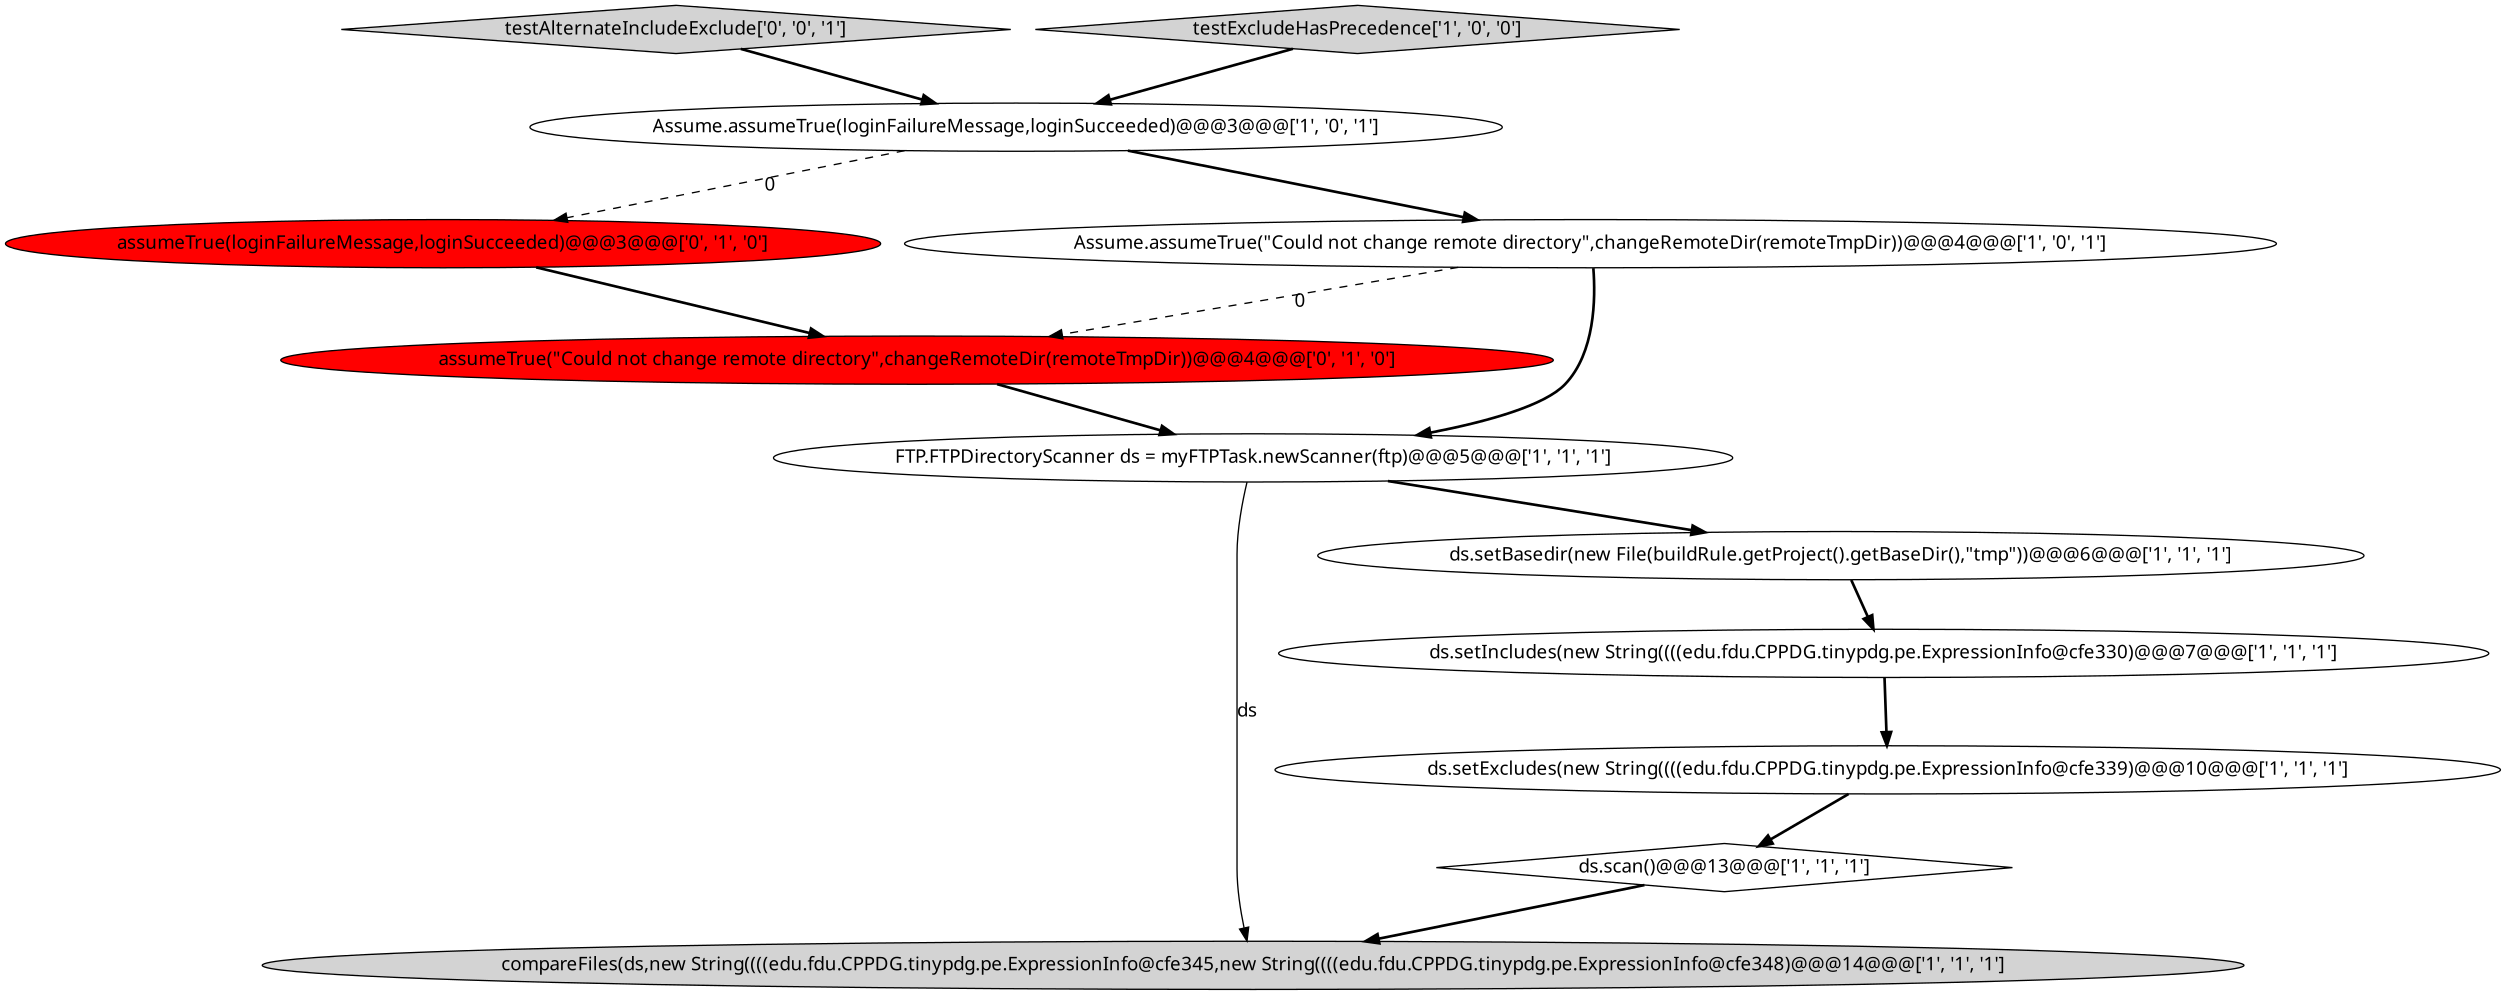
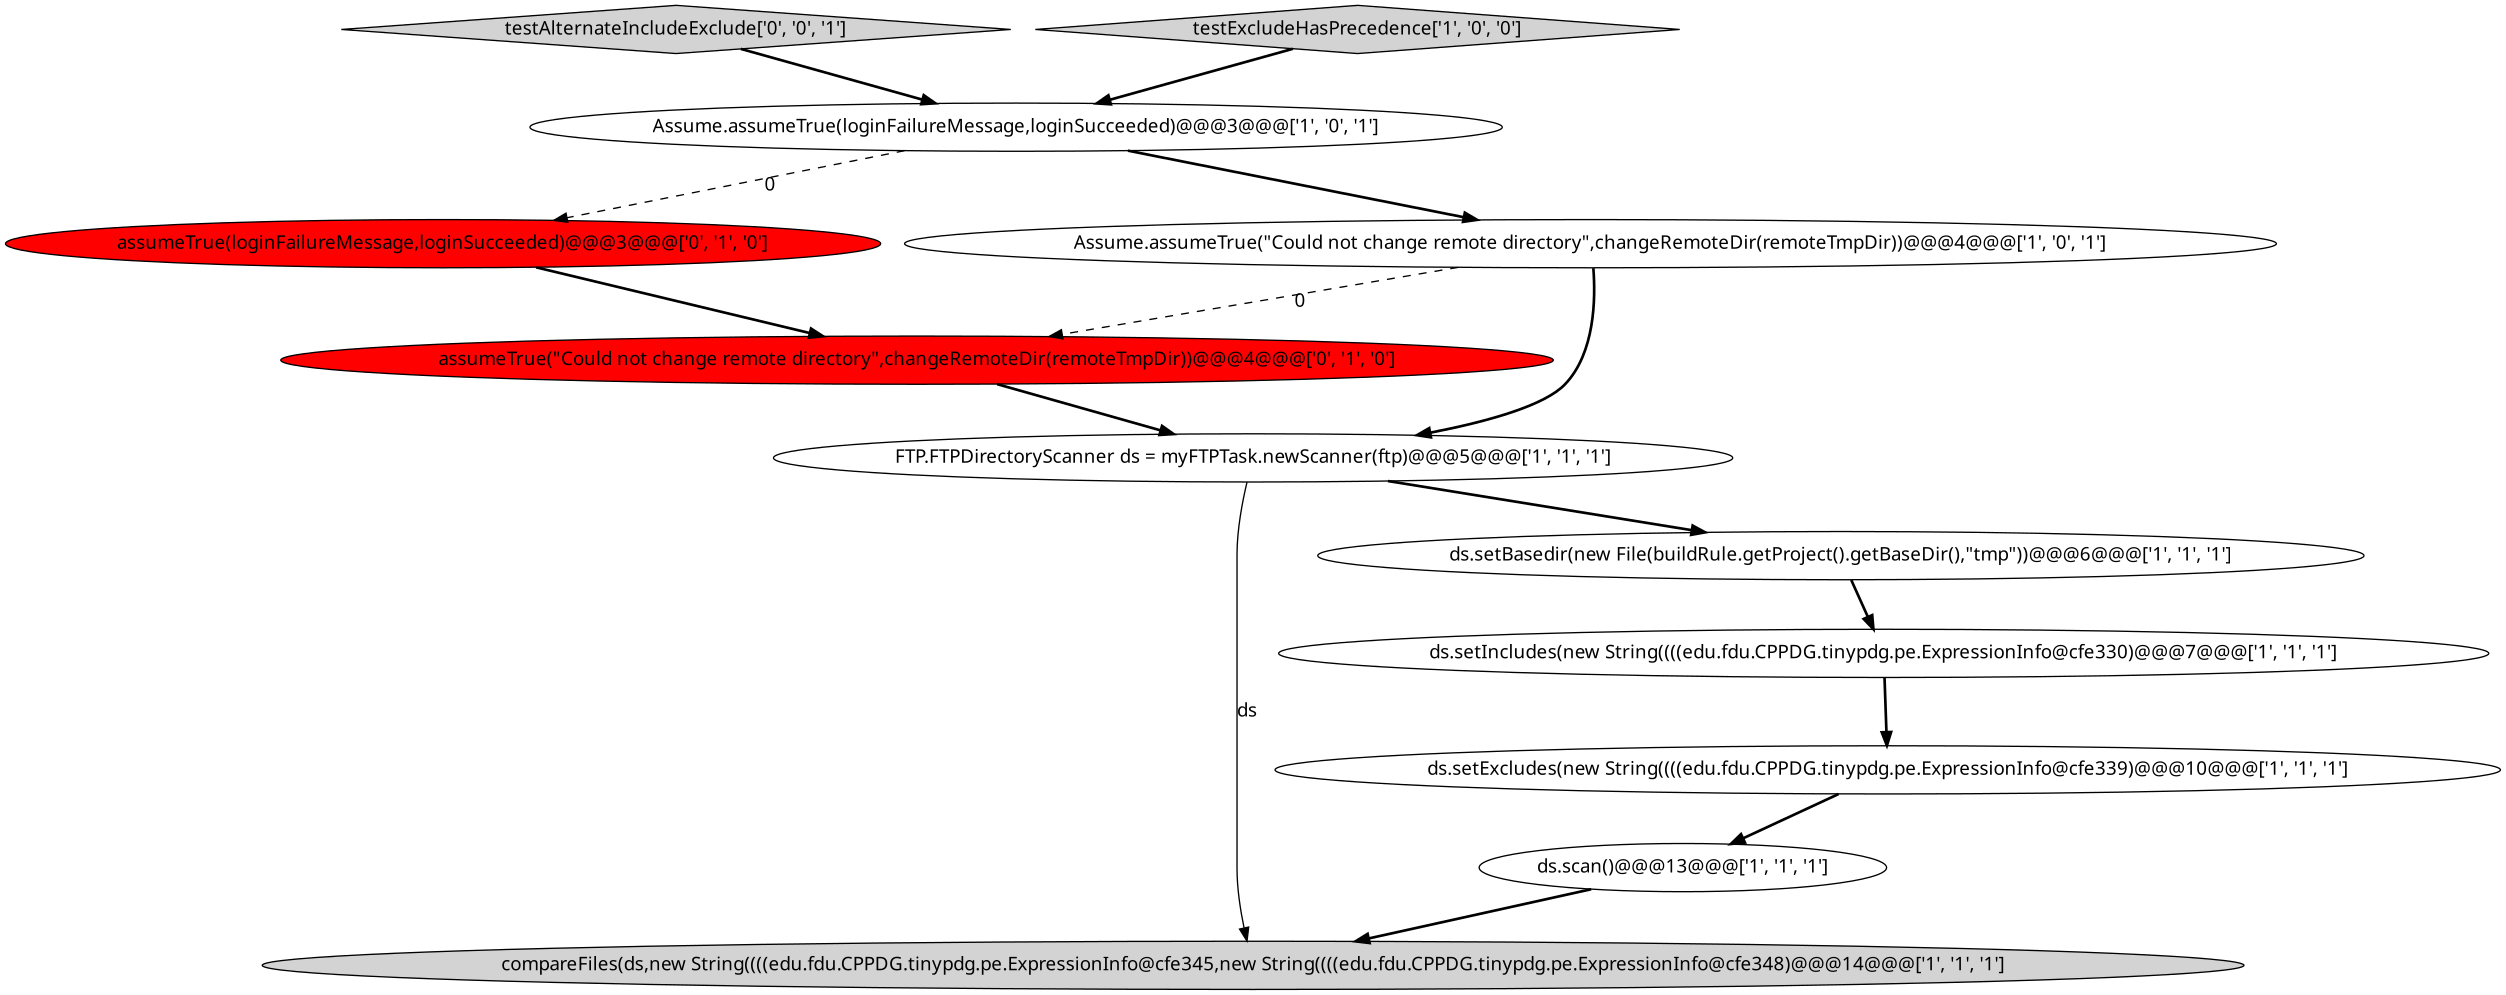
(1724, 868) -> (1683, 868)
